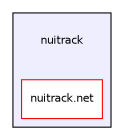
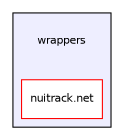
(62, 41) -> (62, 41)
